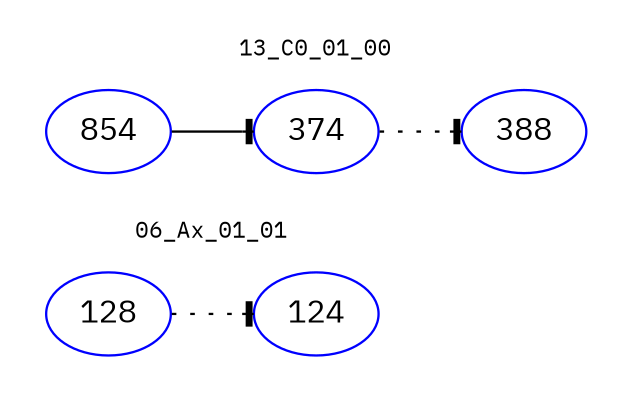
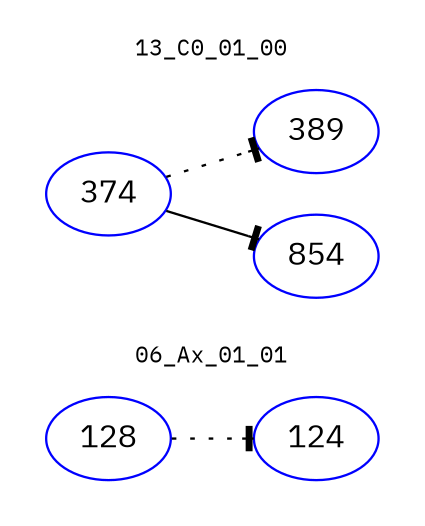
(207, 132) -> (207, 223)
(524, 132) -> (316, 132)
